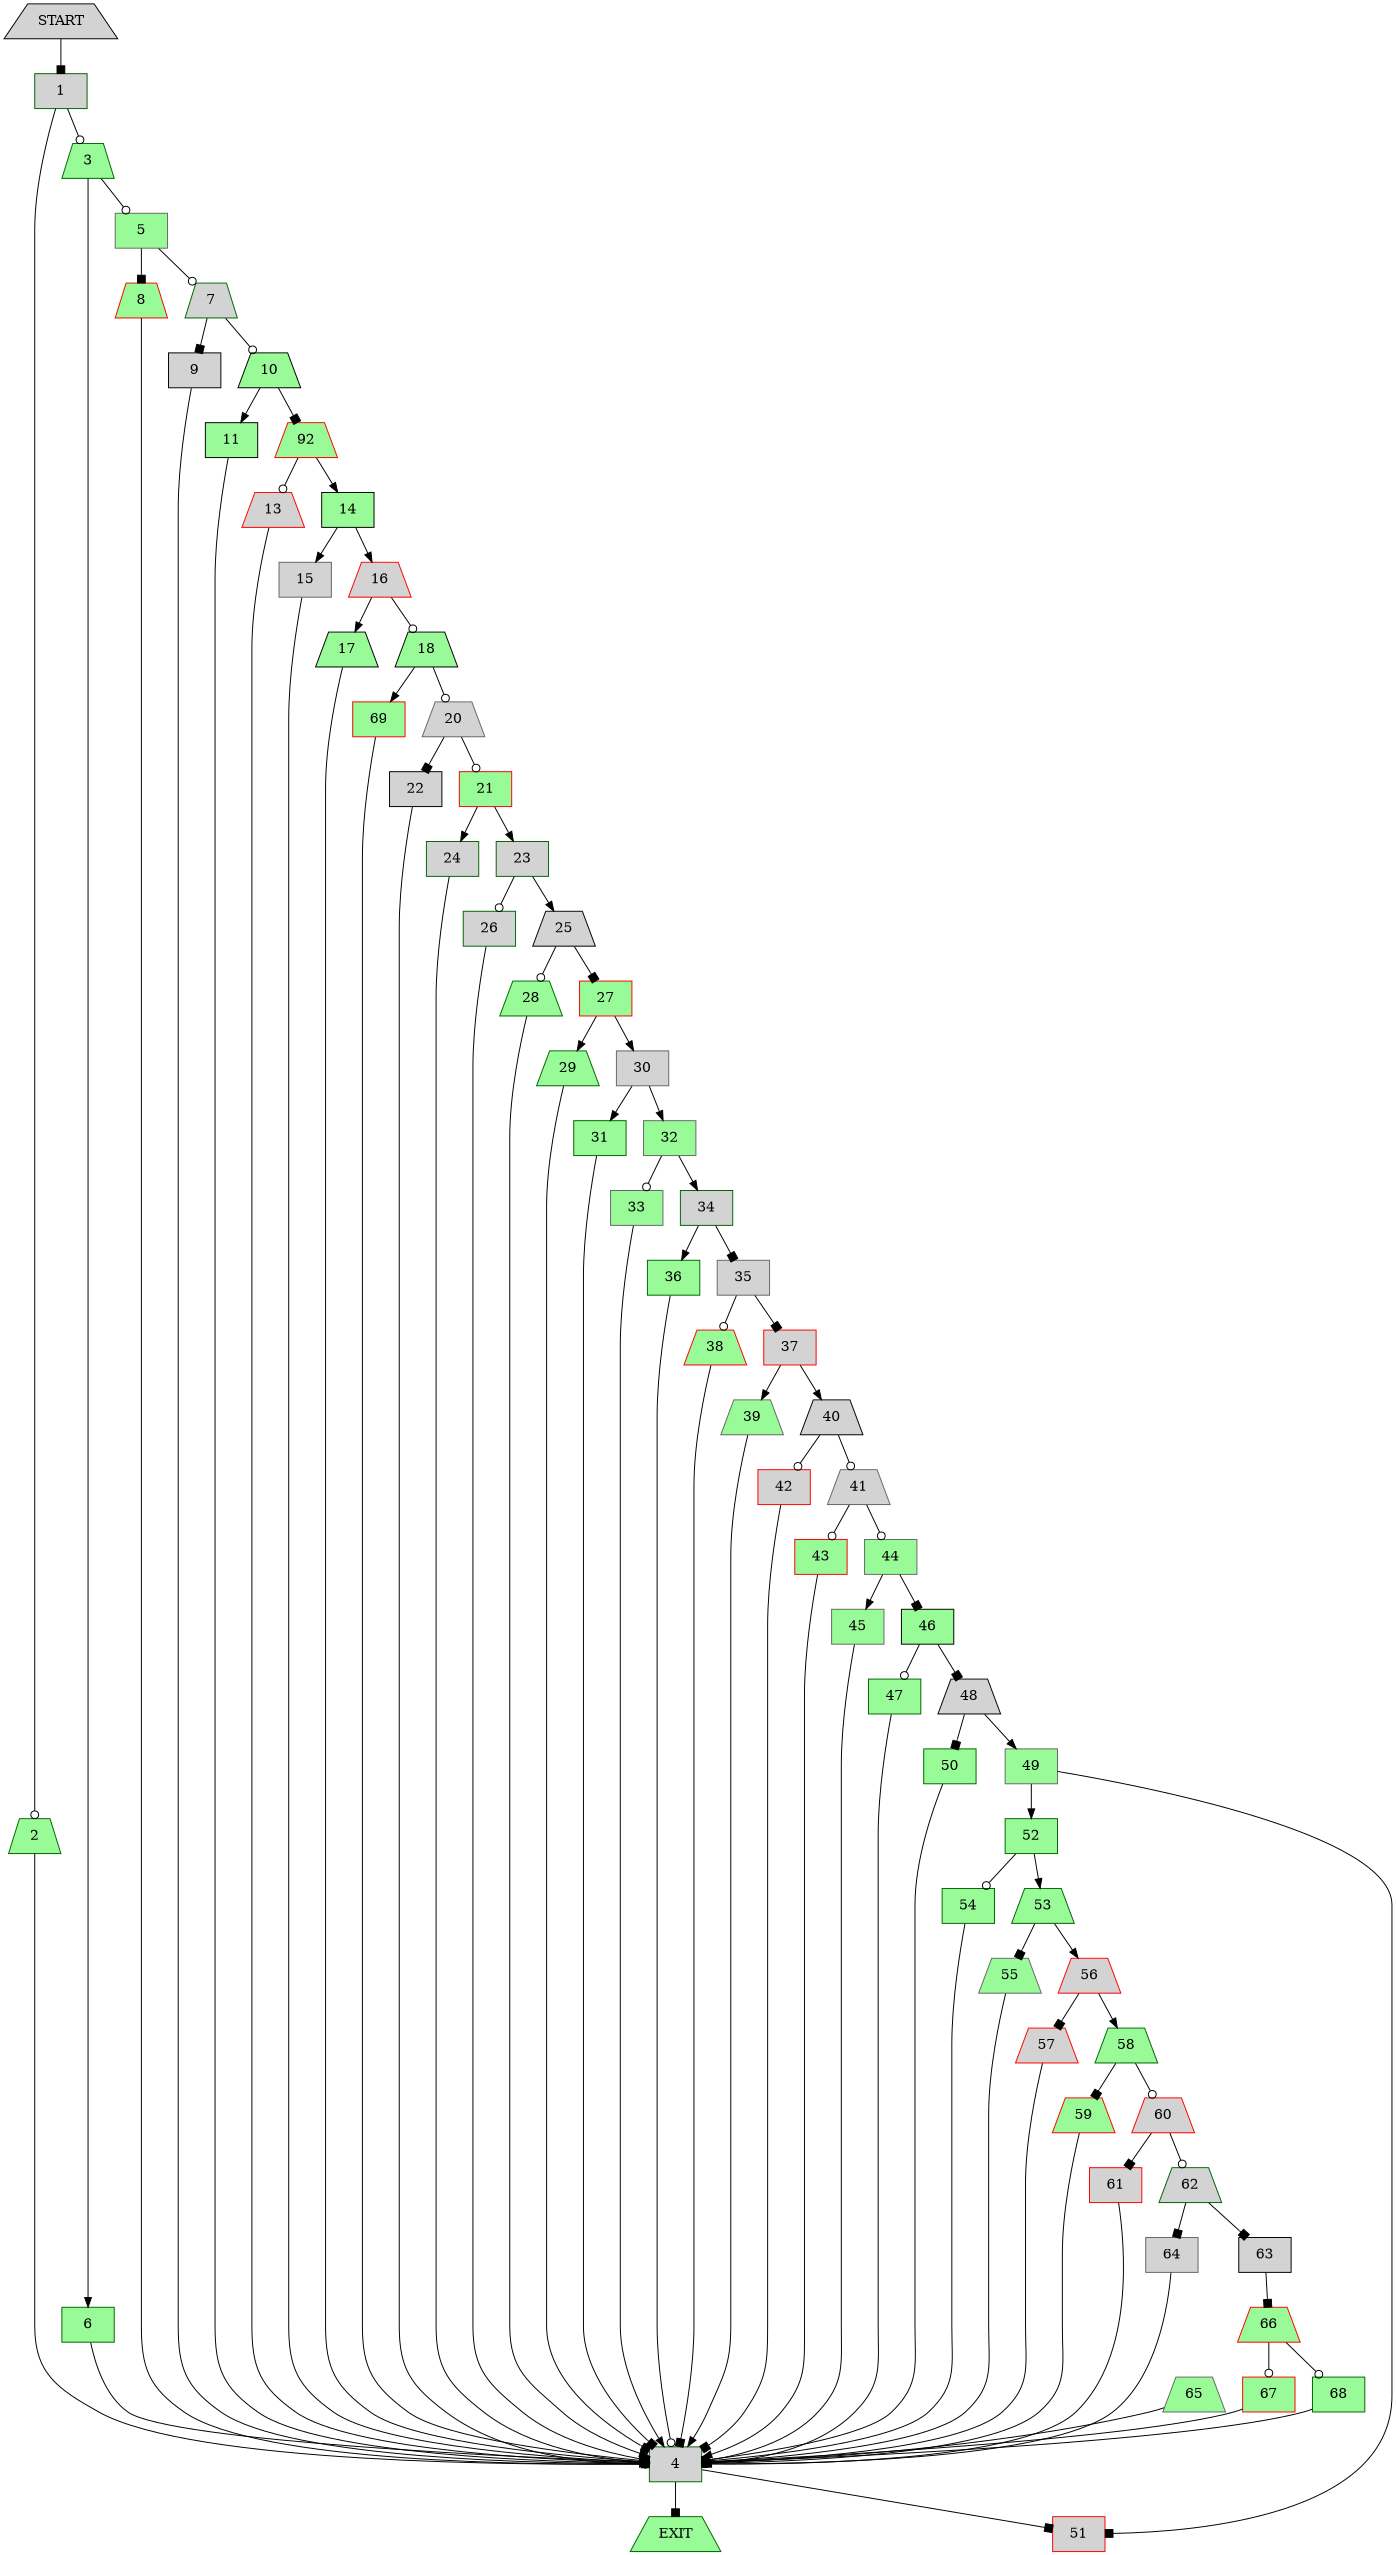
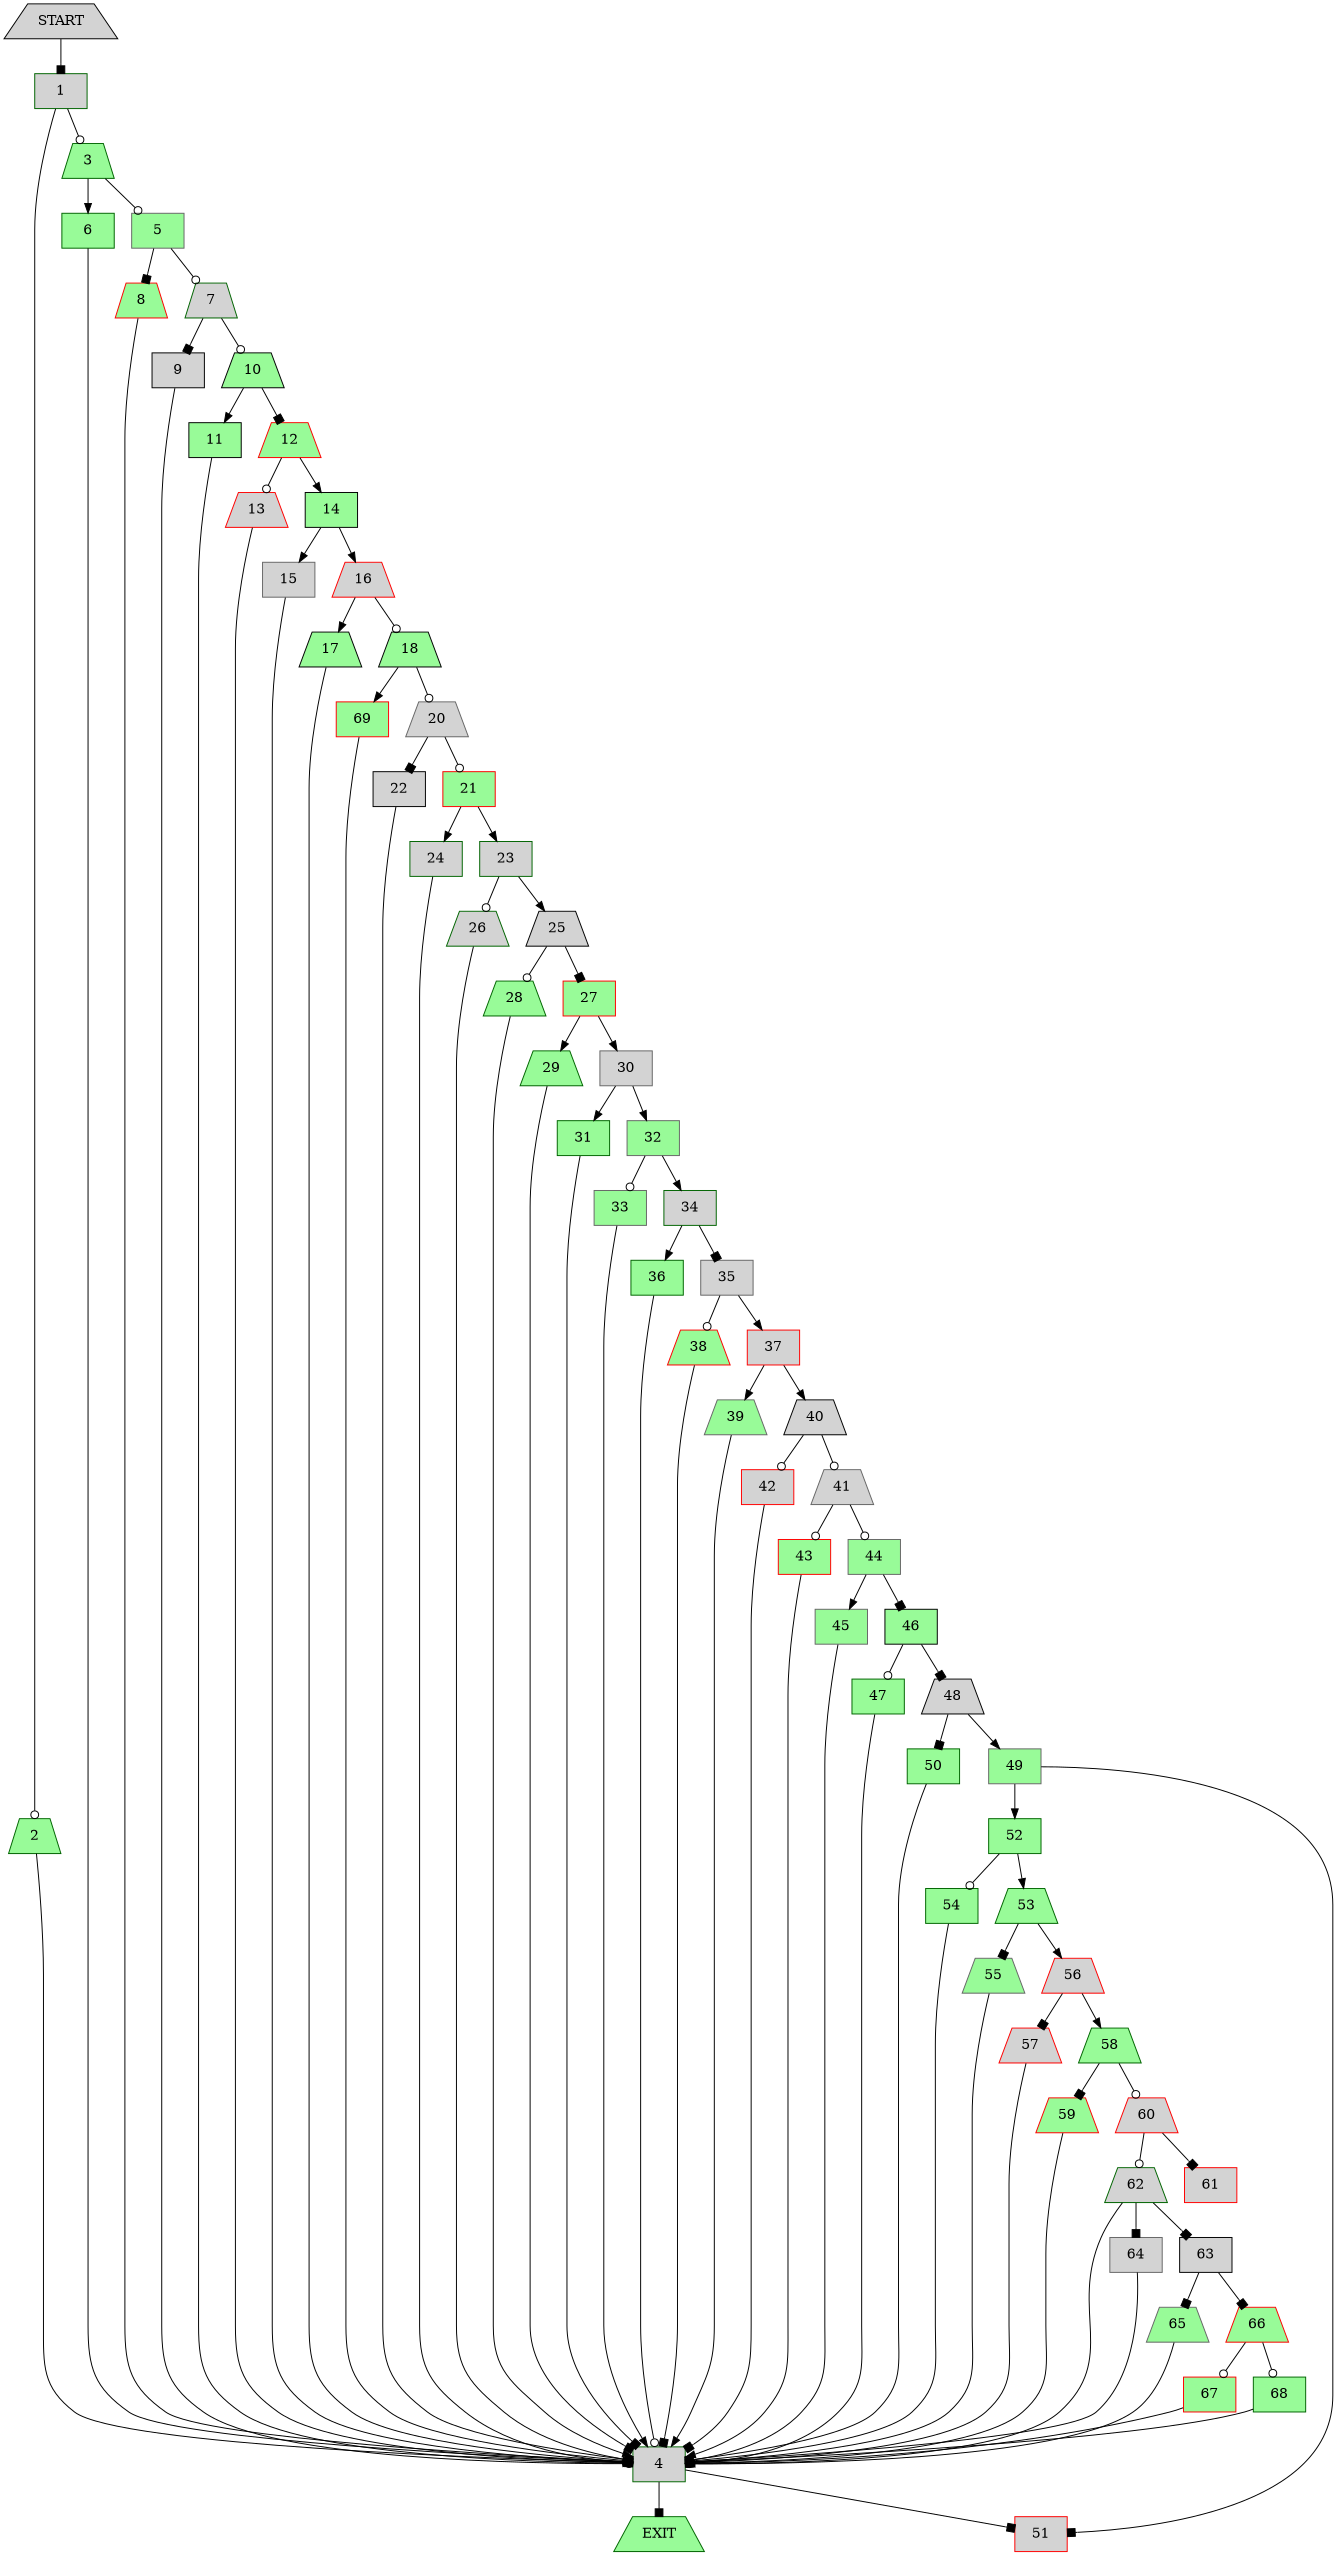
(306, 440) -> (290, 440)
(489, 929) -> (478, 929)
(764, 1309) -> (747, 1309)
none -> (1194, 2285)
(1062, 2420) -> (1048, 2419)
